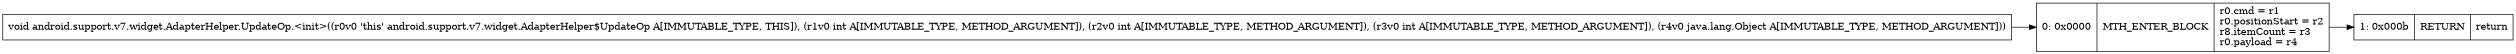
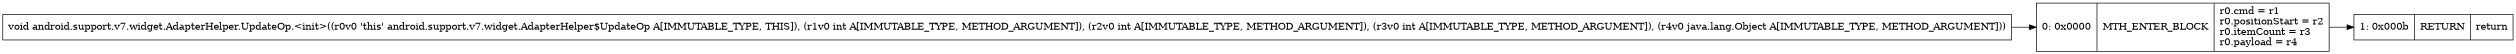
(2265, 32) -> (2265, 32)
